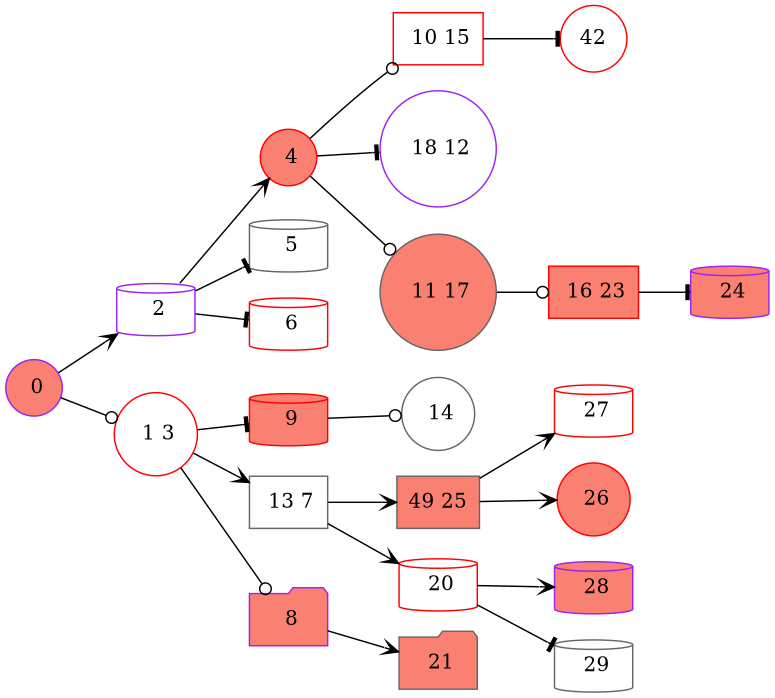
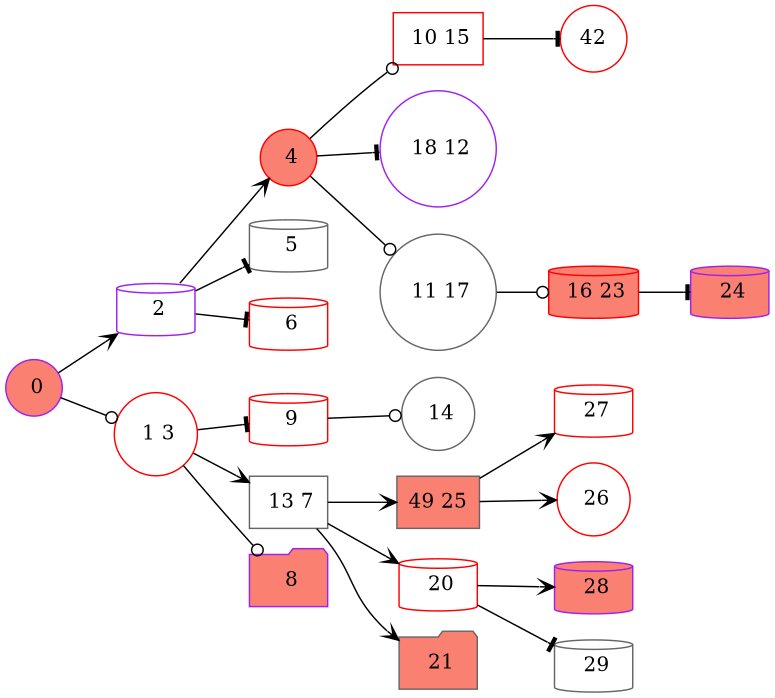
(438, 292) -> (438, 292)
(594, 292) -> (594, 292)
(289, 420) -> (289, 420)
(594, 499) -> (594, 499)
(356, 639) -> (351, 581)
